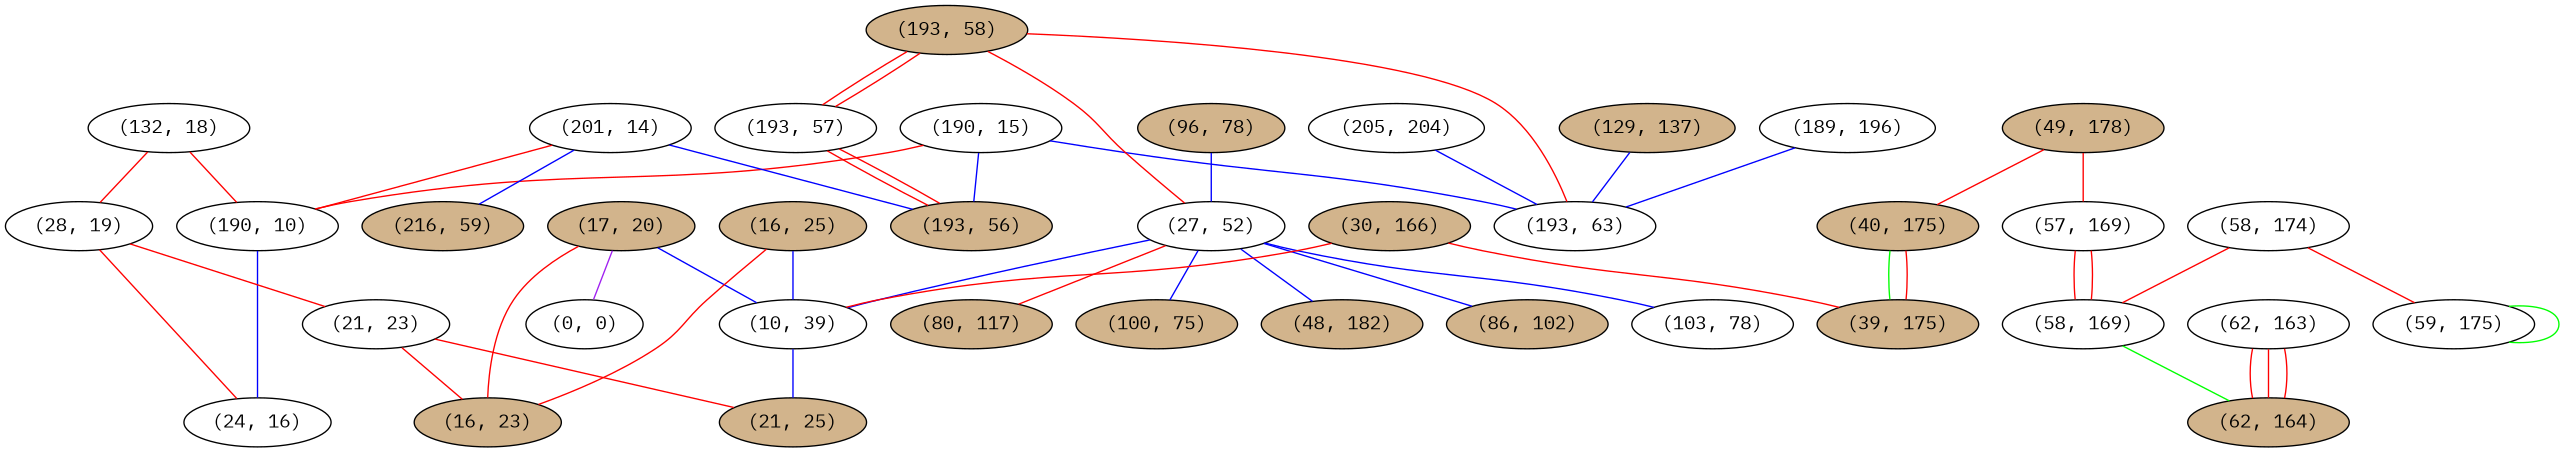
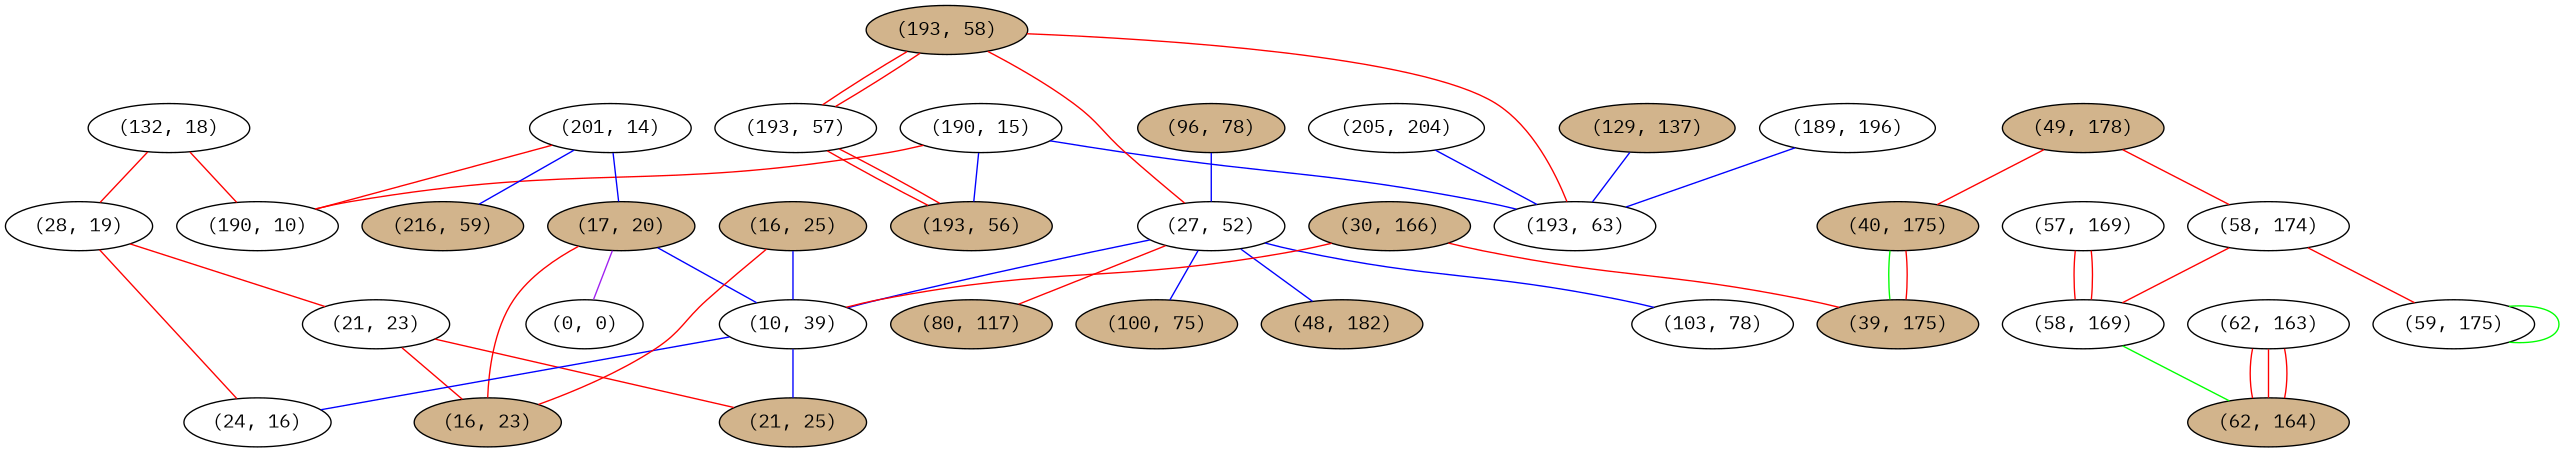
(791, 177) -> (615, 169)
(2083, 177) -> (2176, 177)
(258, 324) -> (525, 373)
(1527, 324) -> none
